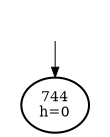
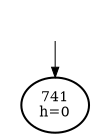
(55, 105) -> (55, 105)
